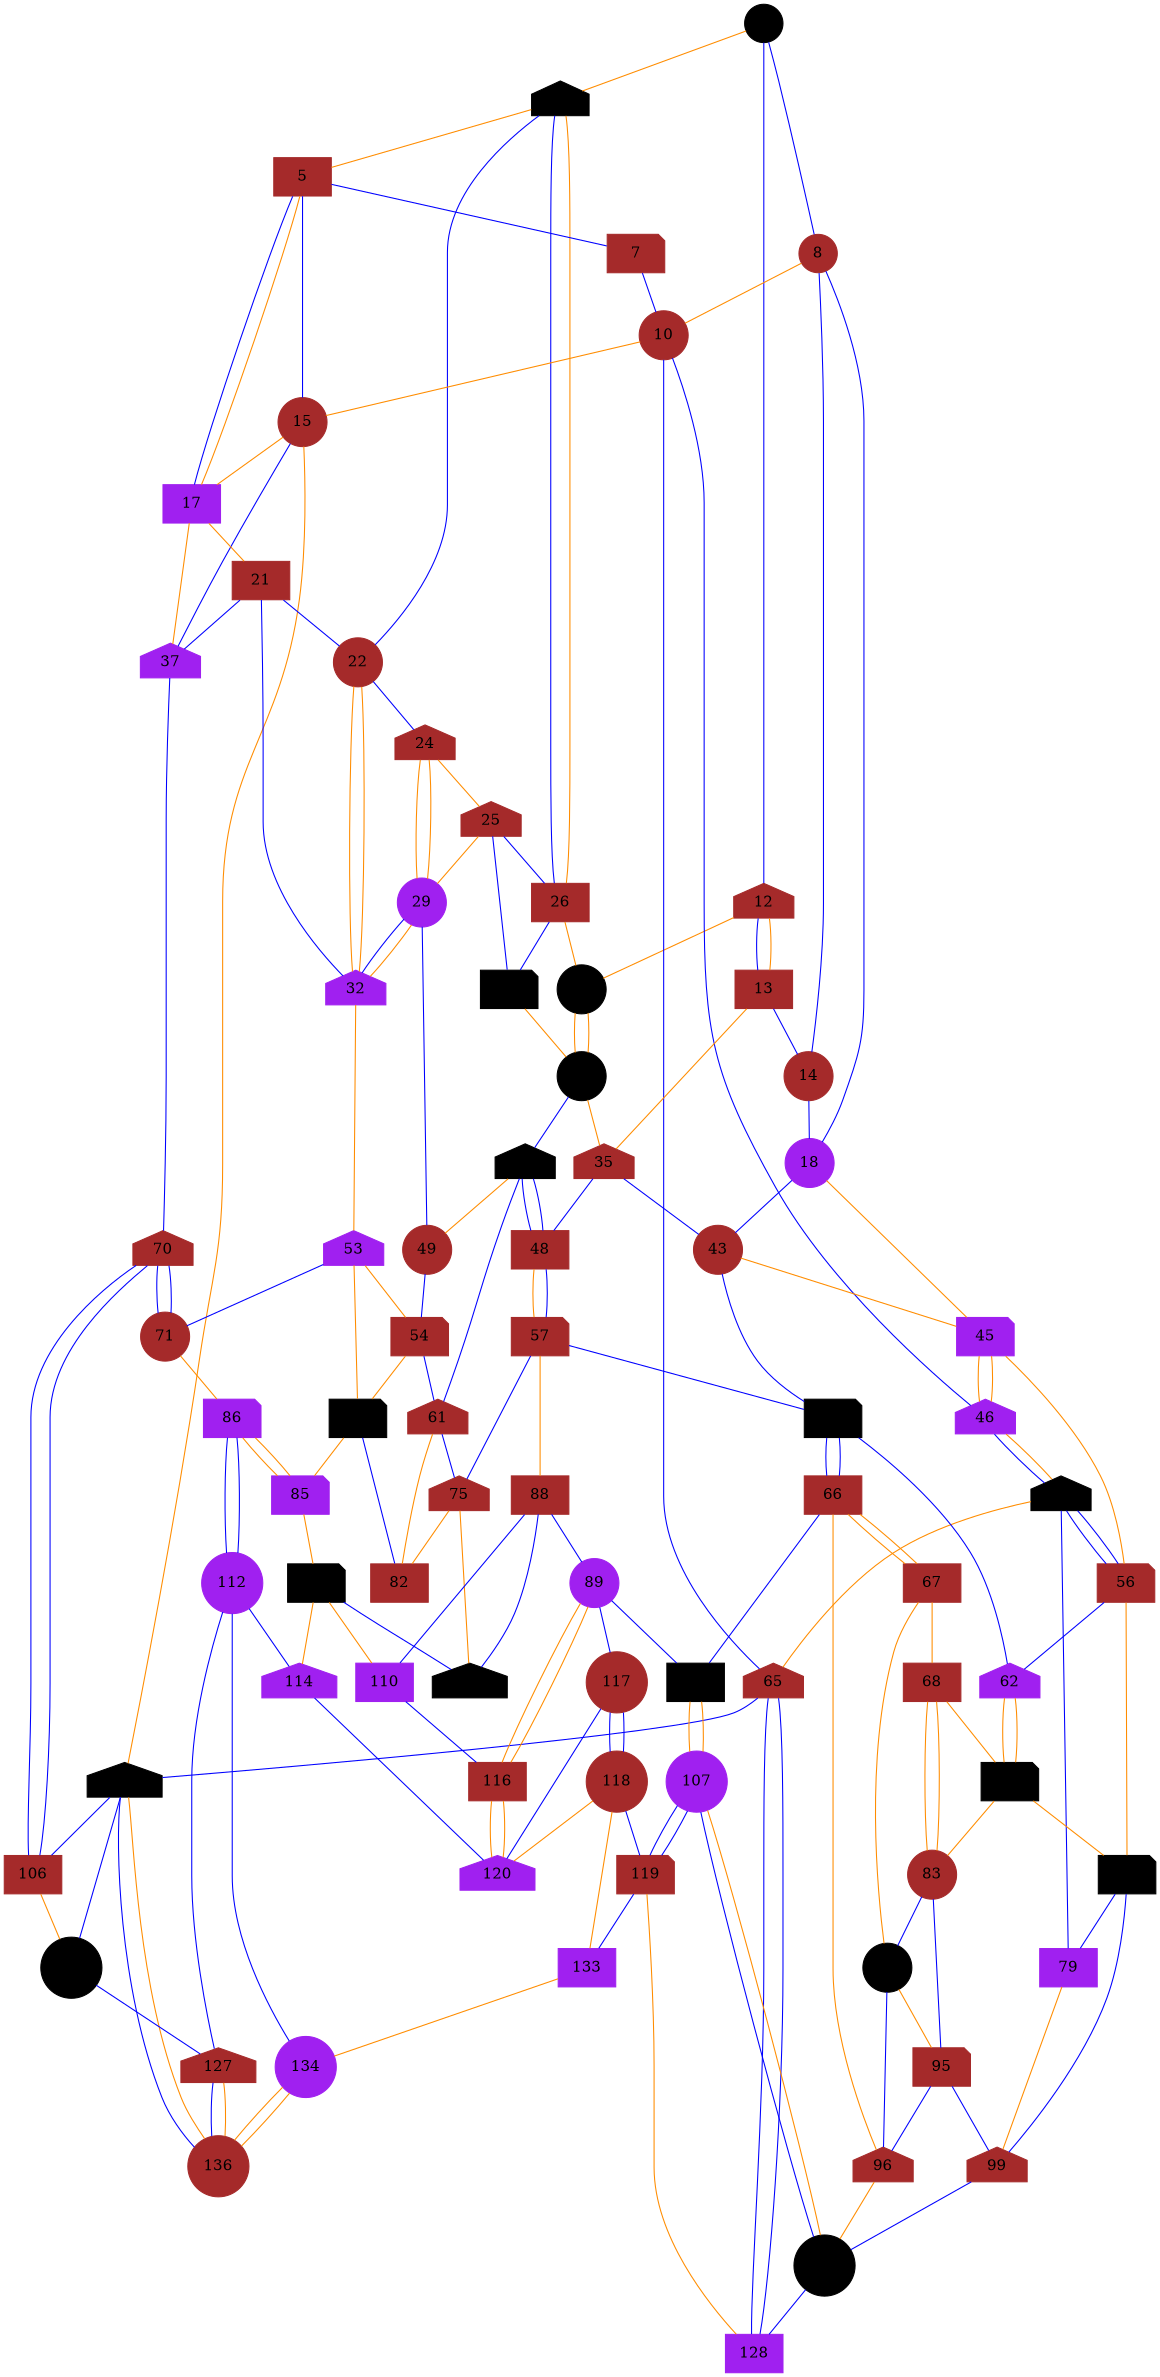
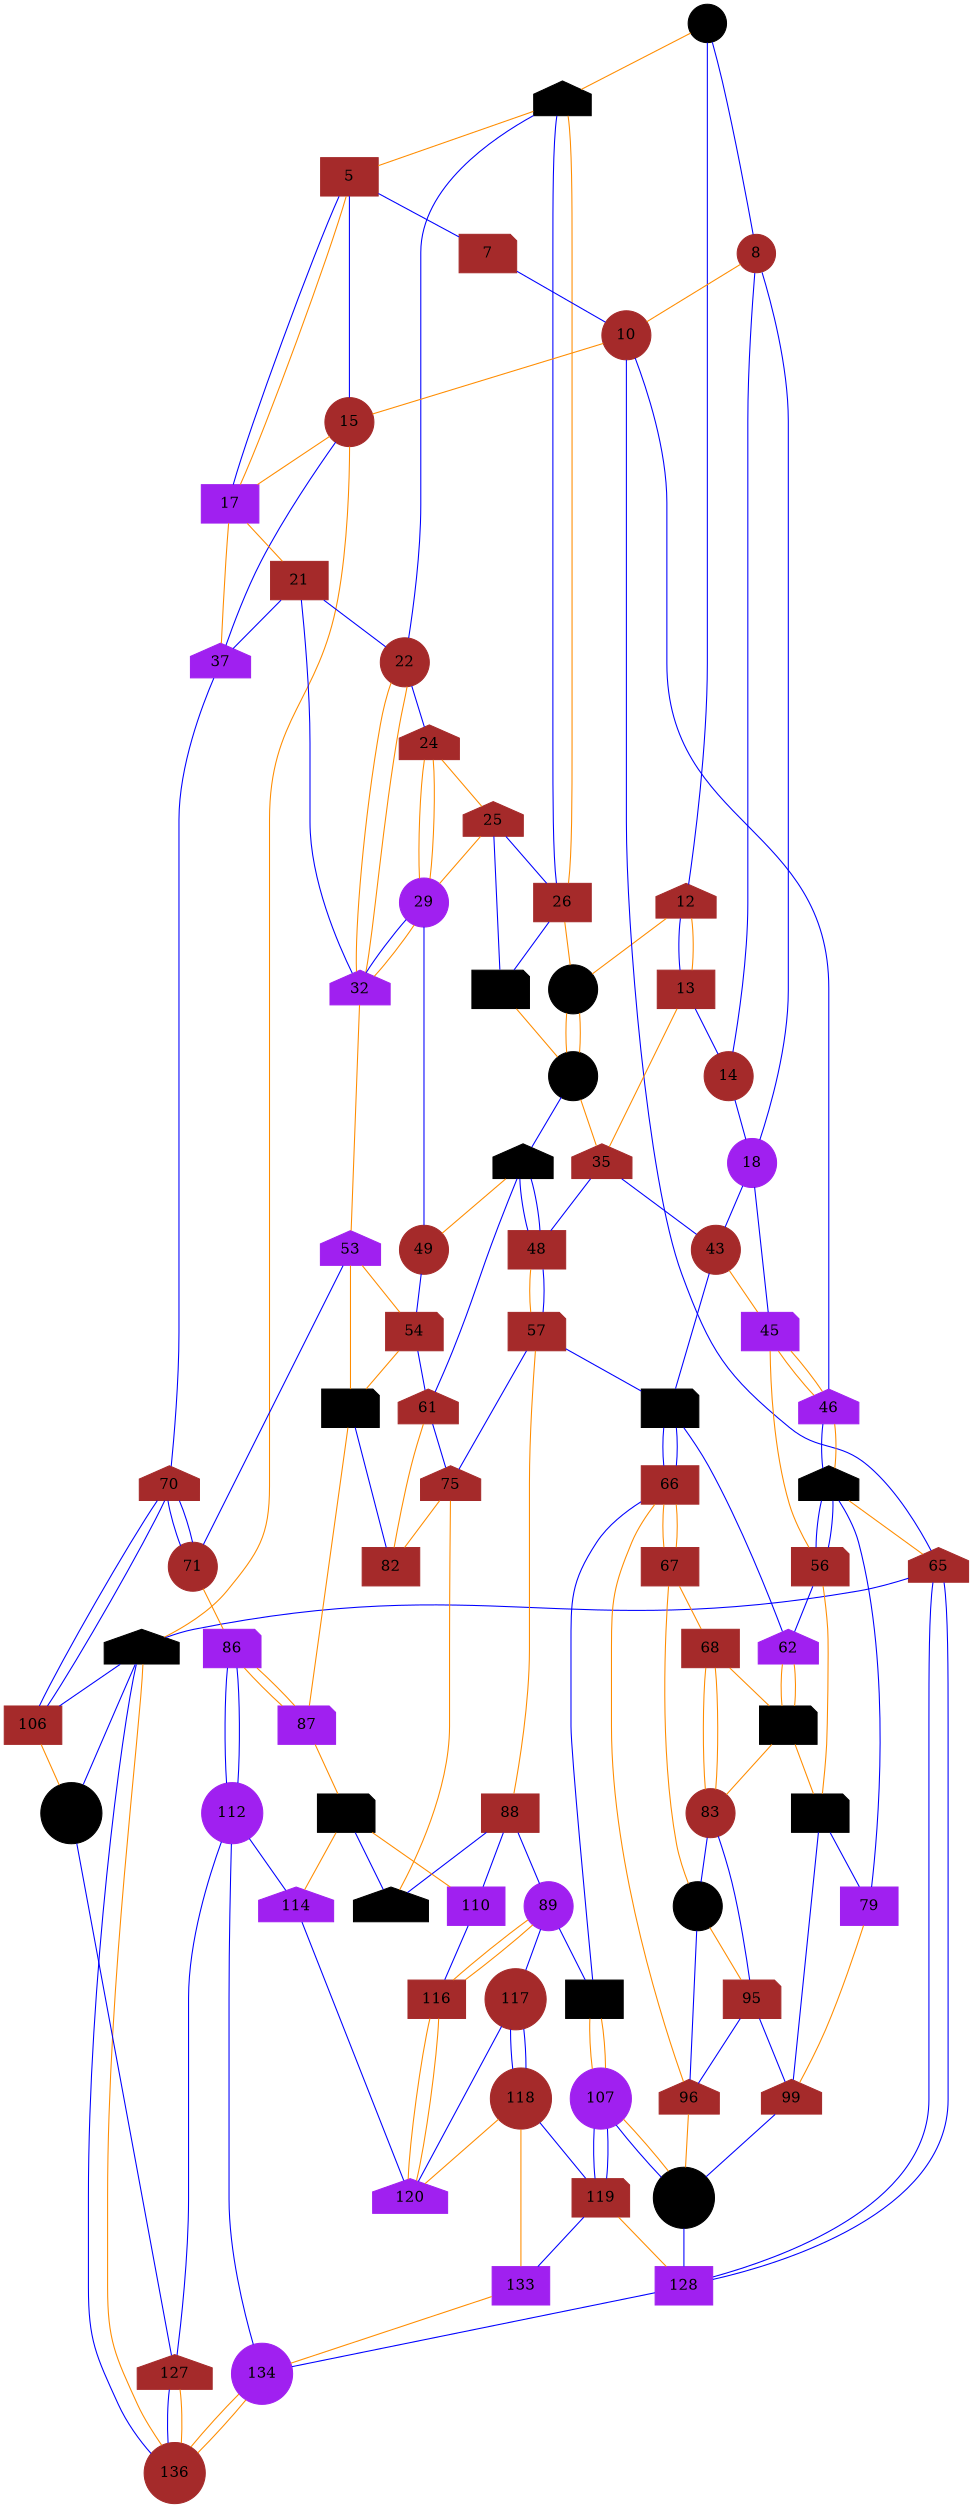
(897, 1249) -> (761, 1250)
(300, 1495) -> (307, 1725)
none -> (473, 2330)
